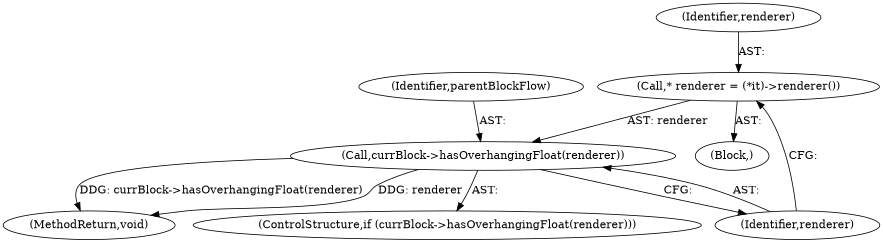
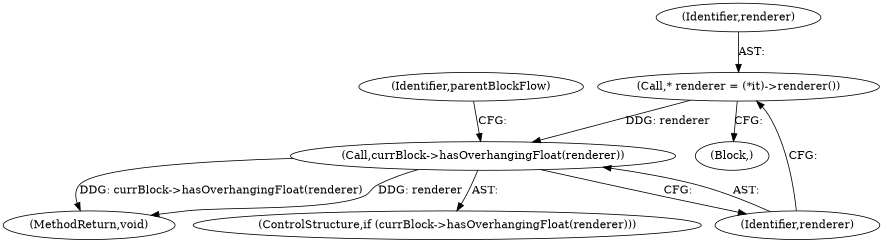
(495, 121) -> (495, 121)
(668, 121) -> (668, 121)
(750, 121) -> (750, 121)
